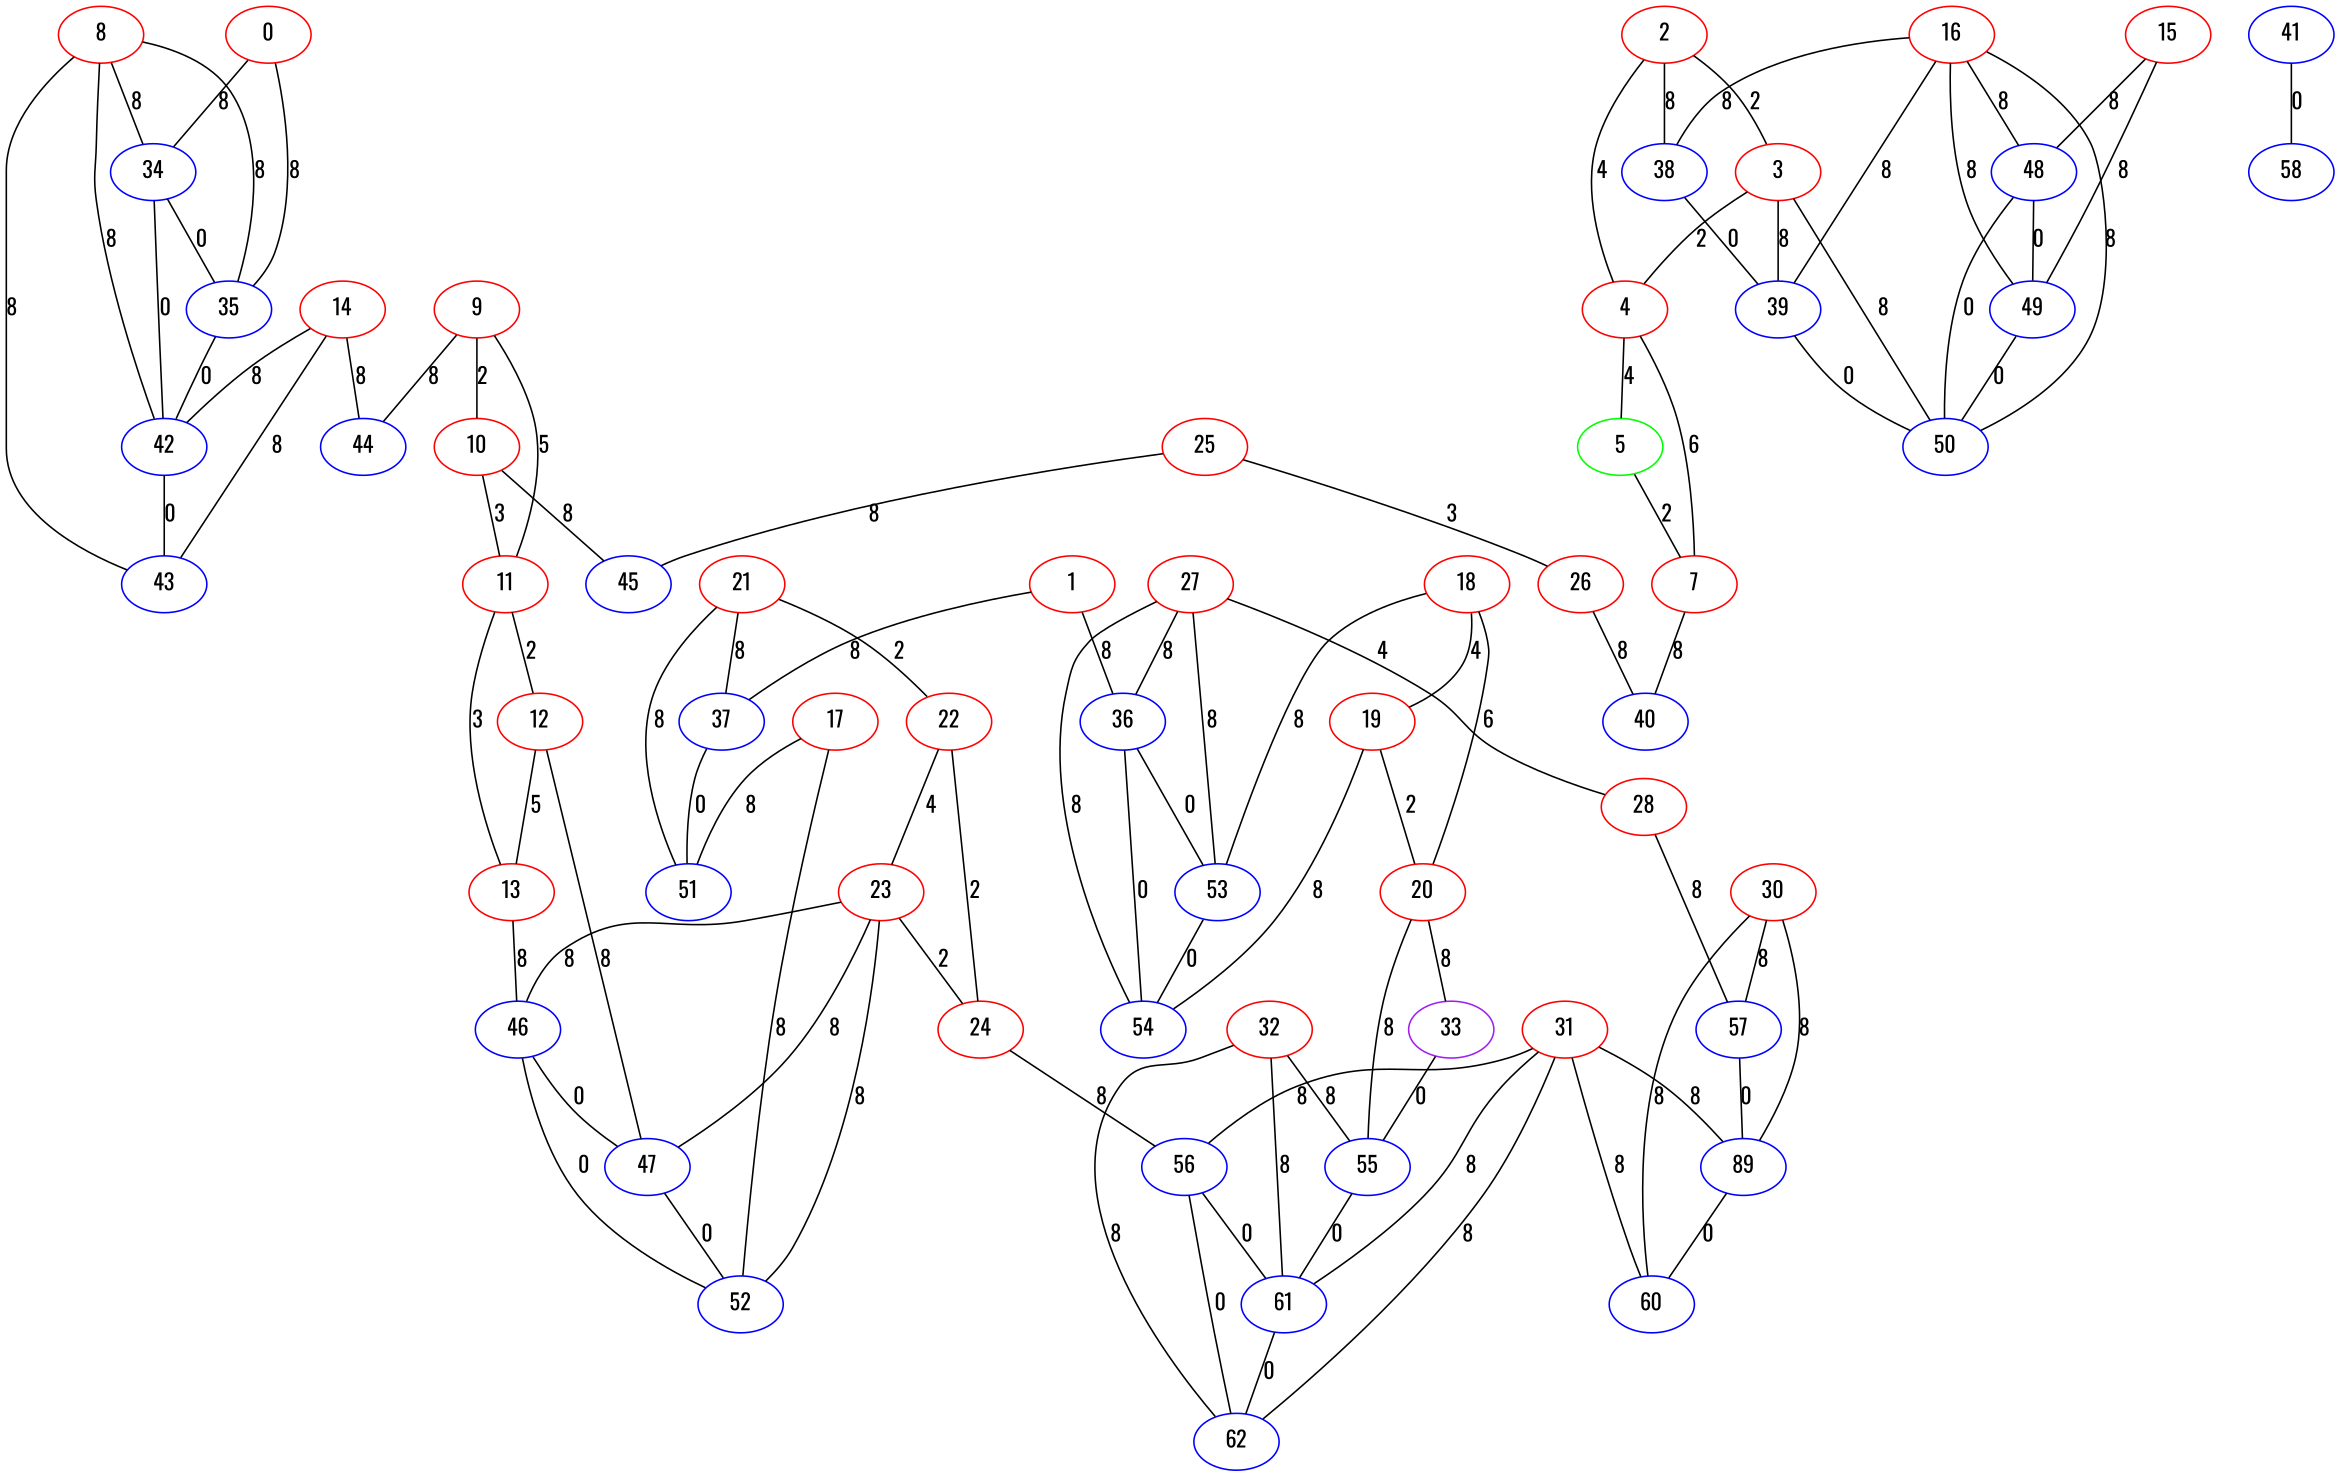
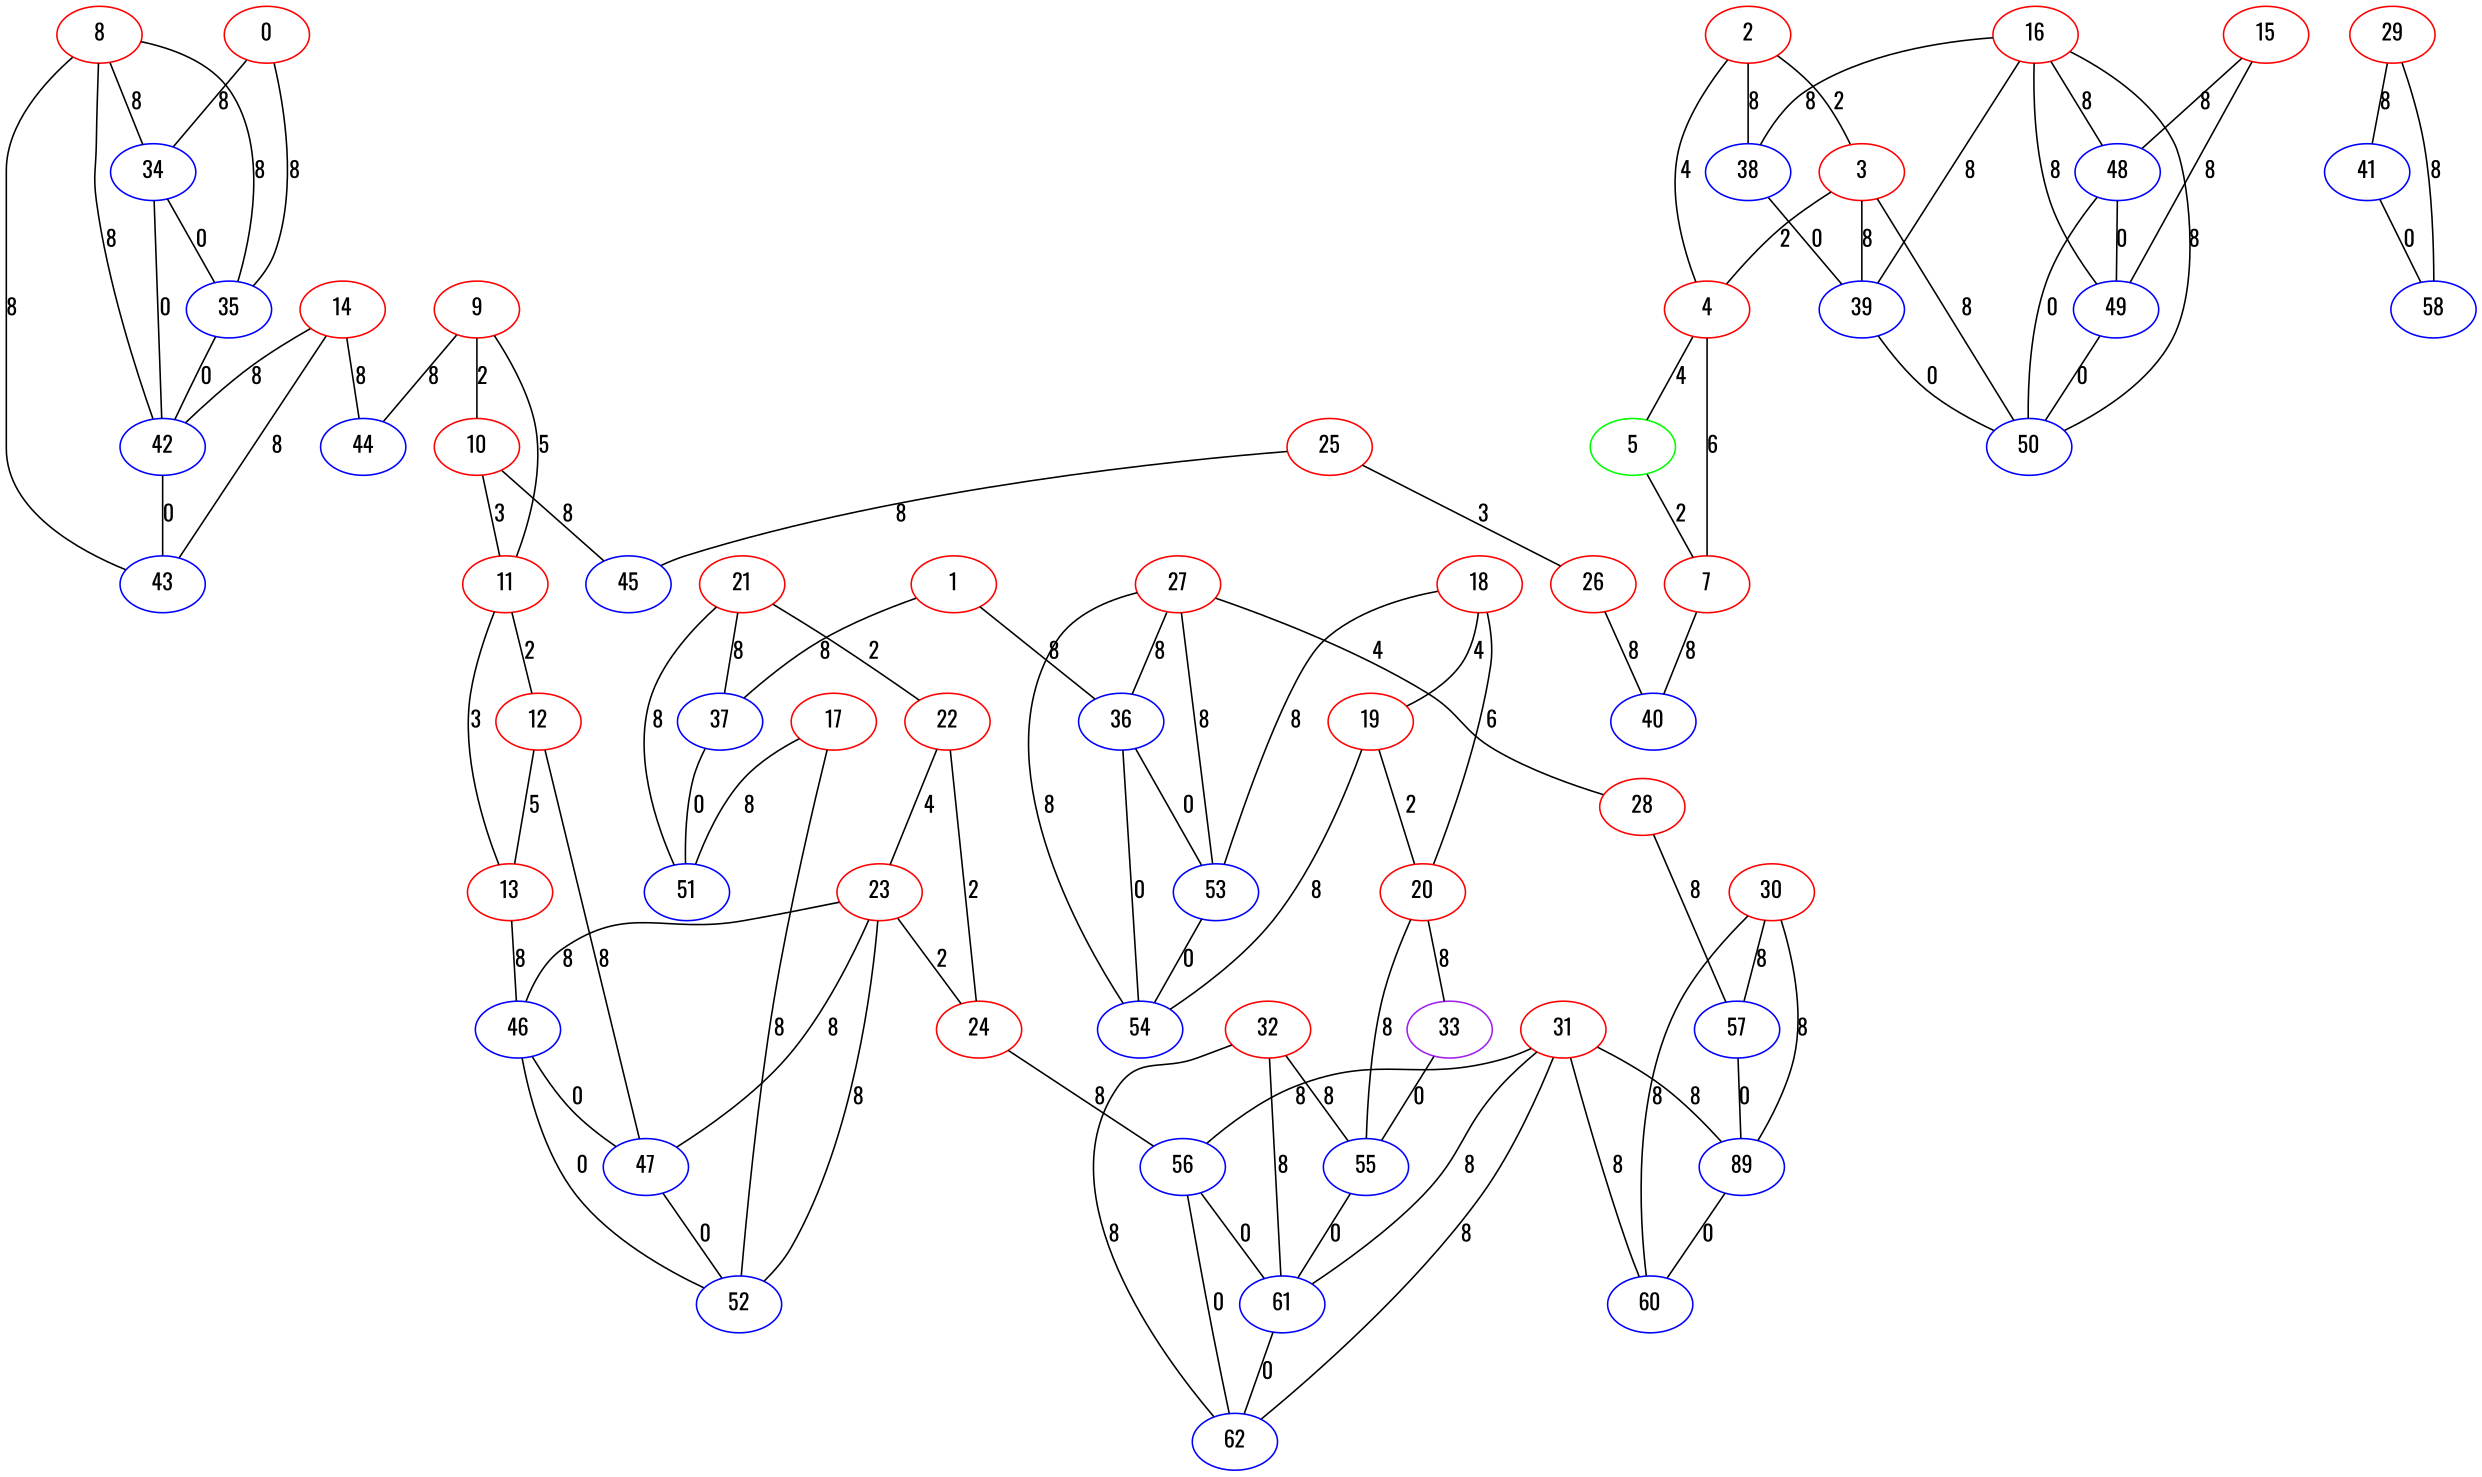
none -> (2392, 35)
